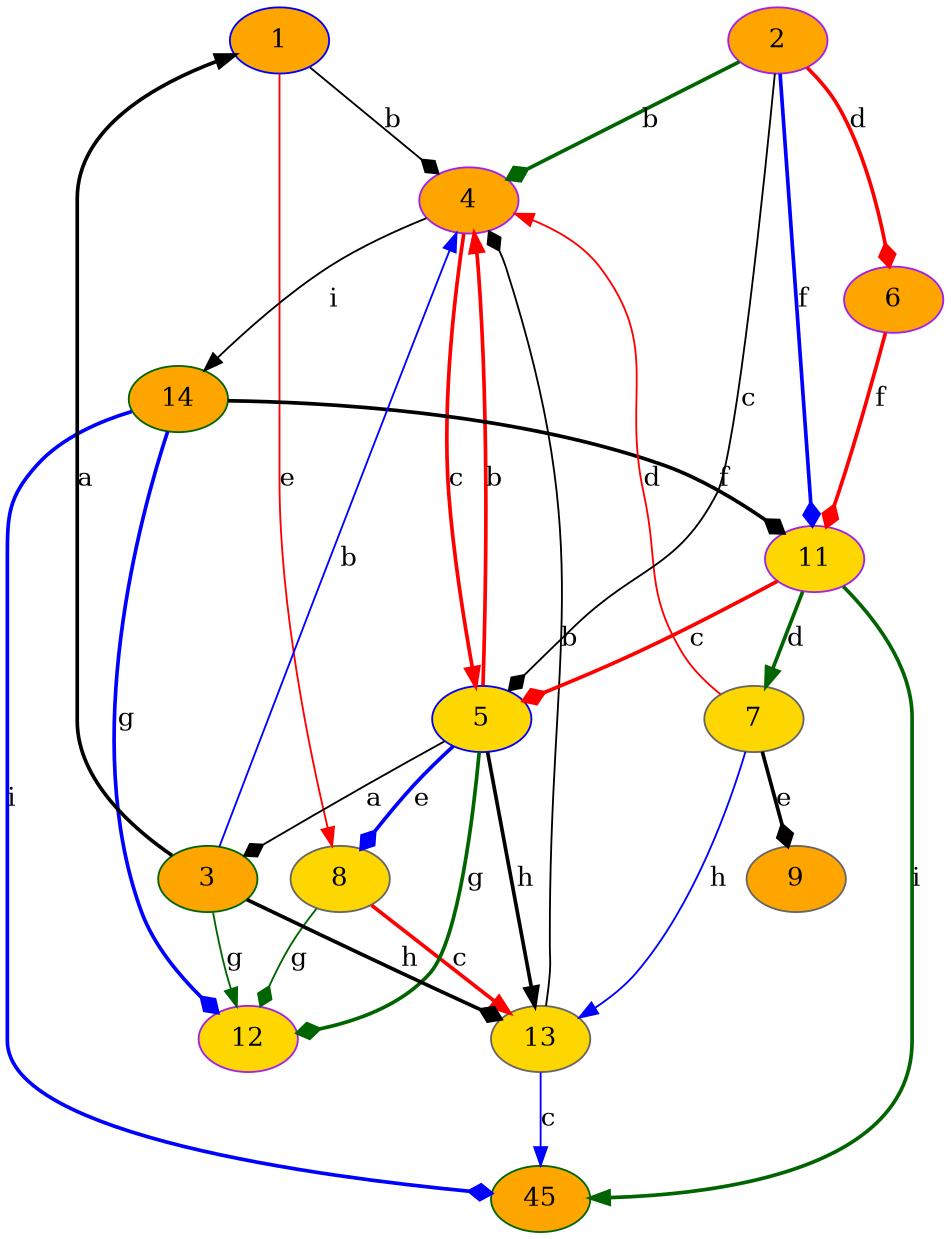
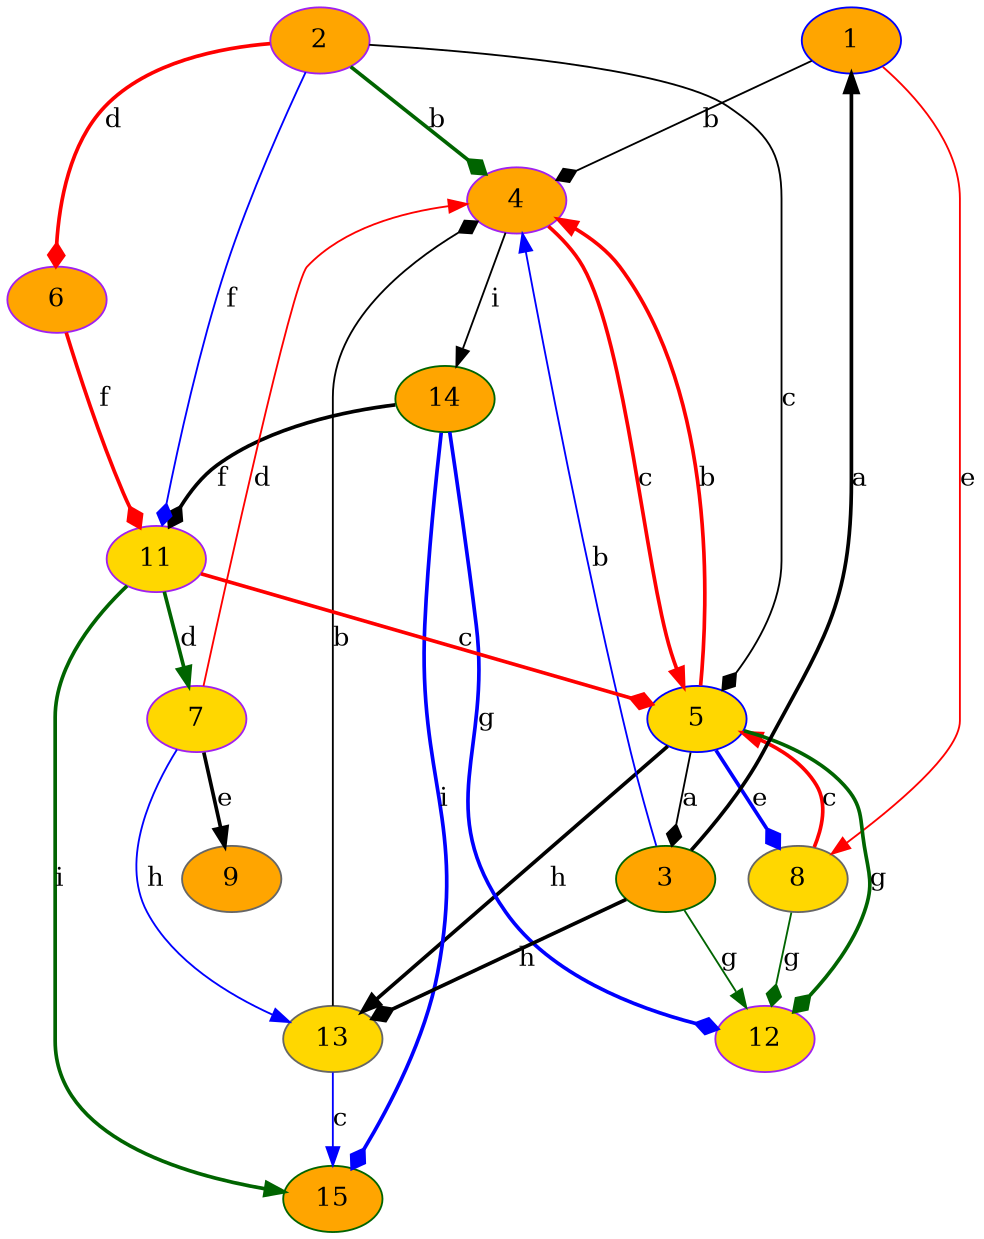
(795, 288) -> (221, 283)
(754, 719) -> (197, 719)
(772, 788) -> (212, 790)
(430, 951) -> (814, 781)
(541, 1199) -> (333, 1199)
